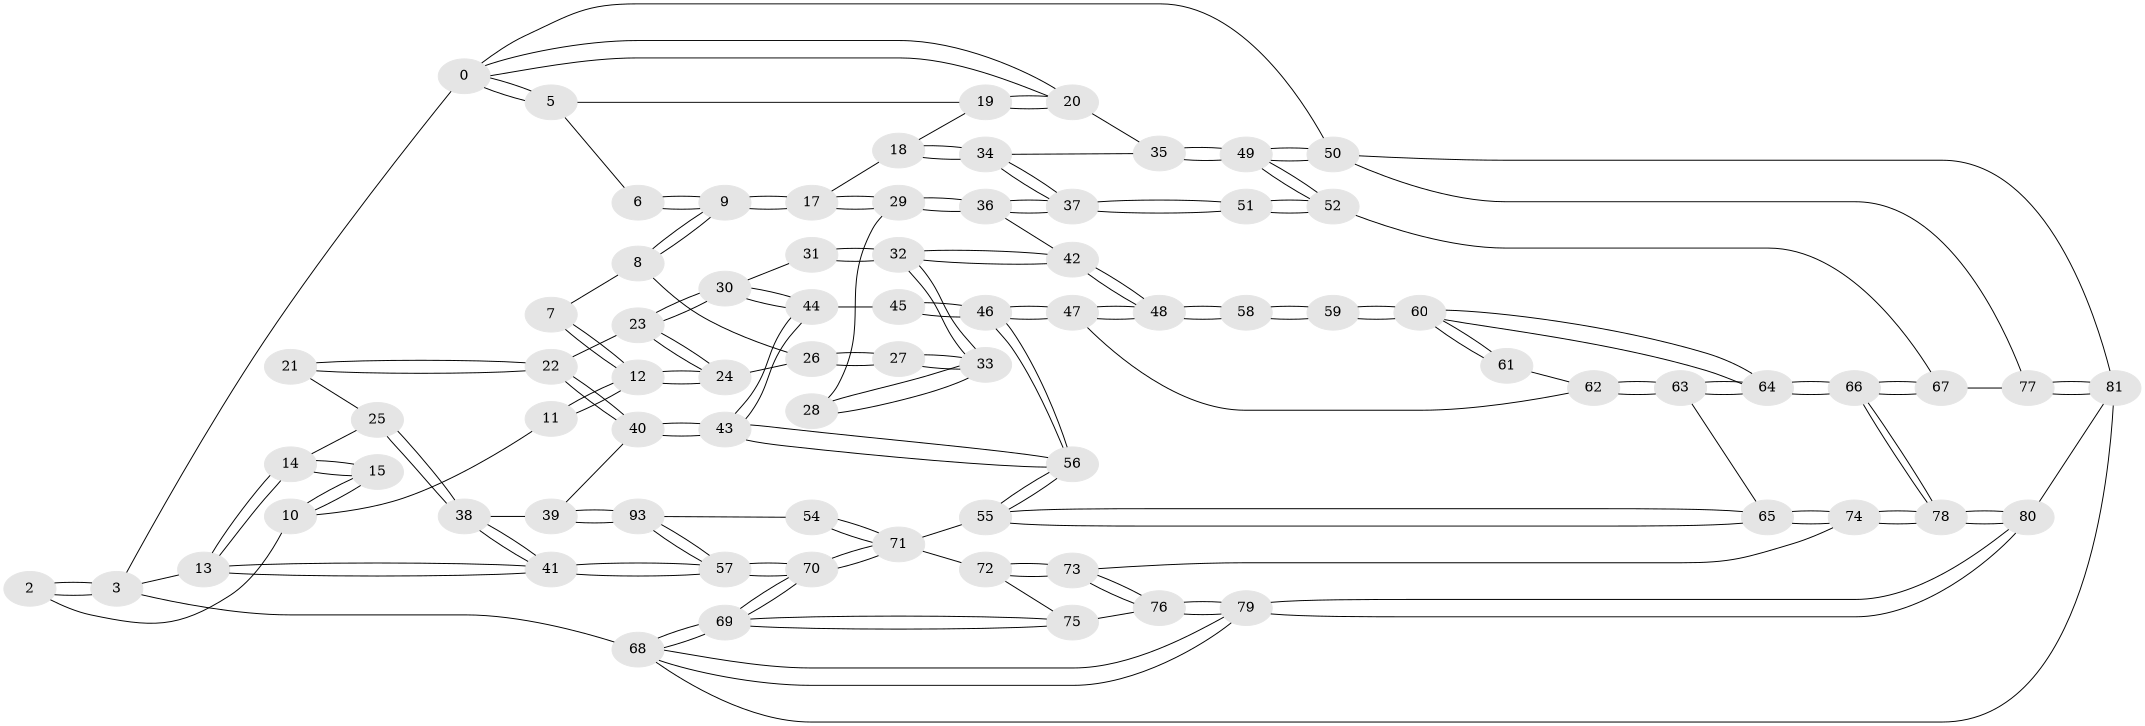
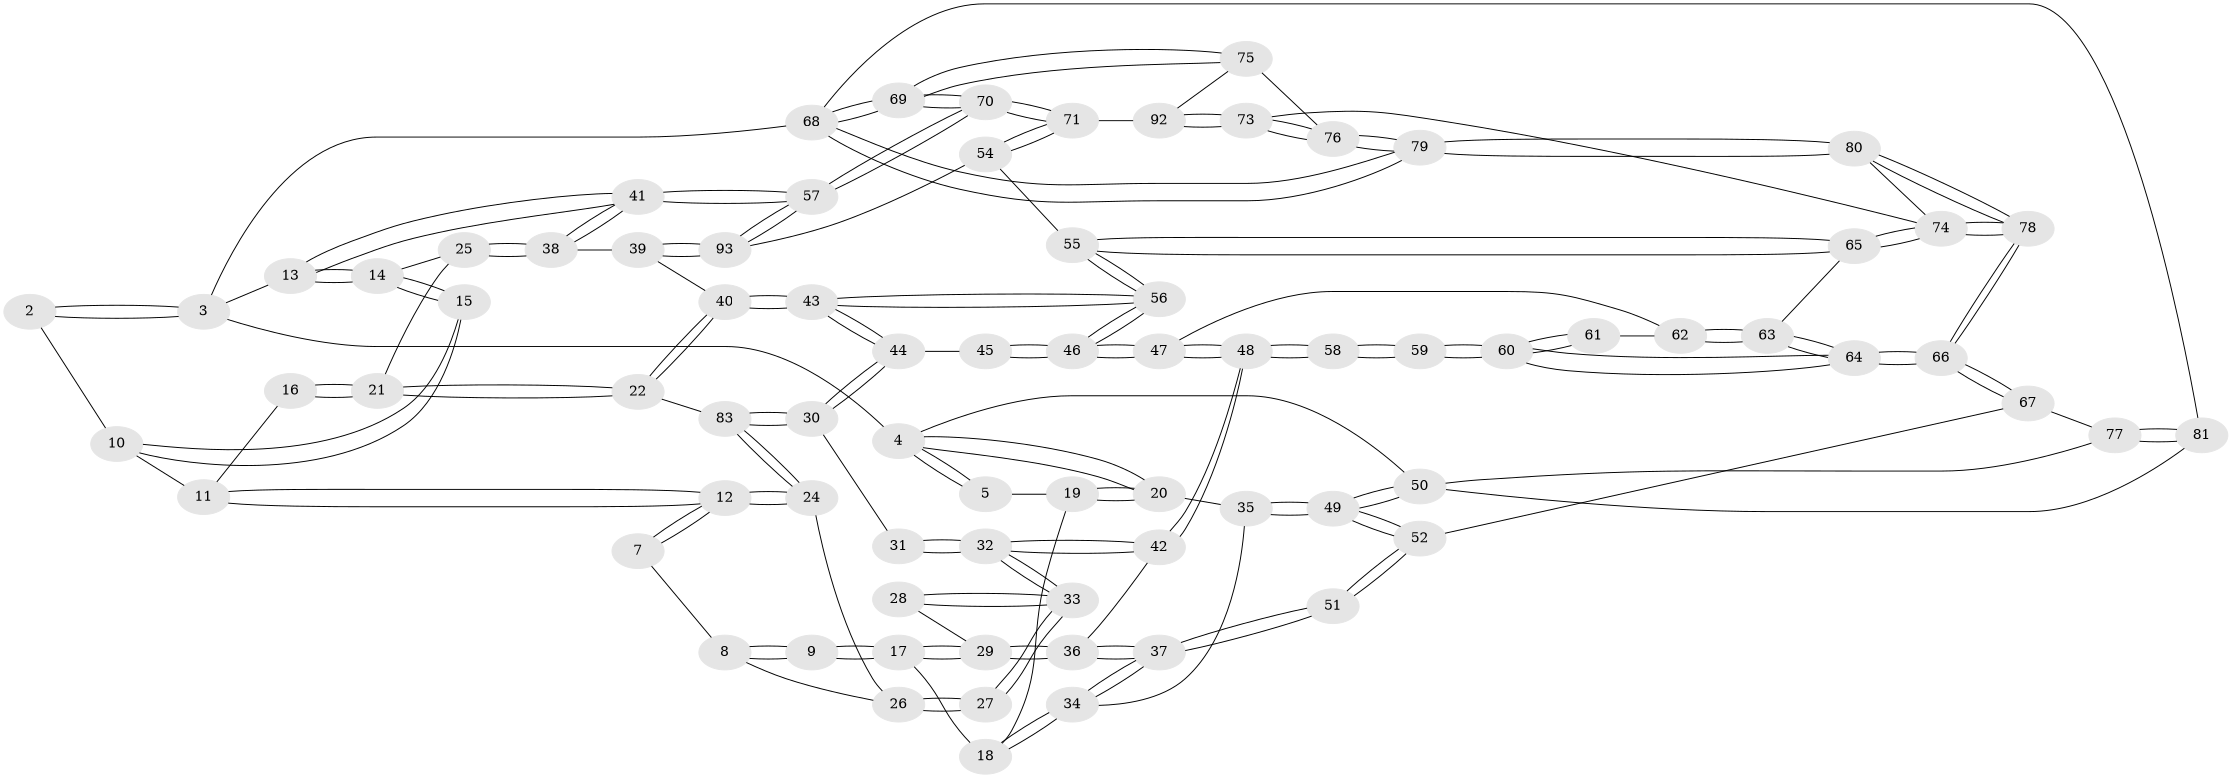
(464, 76) -> (899, 441)
(638, 203) -> none
(638, 325) -> (725, 419)
none -> (291, 391)
(2071, 453) -> (1898, 189)
(942, 531) -> (1023, 194)
(986, 570) -> (1159, 121)
